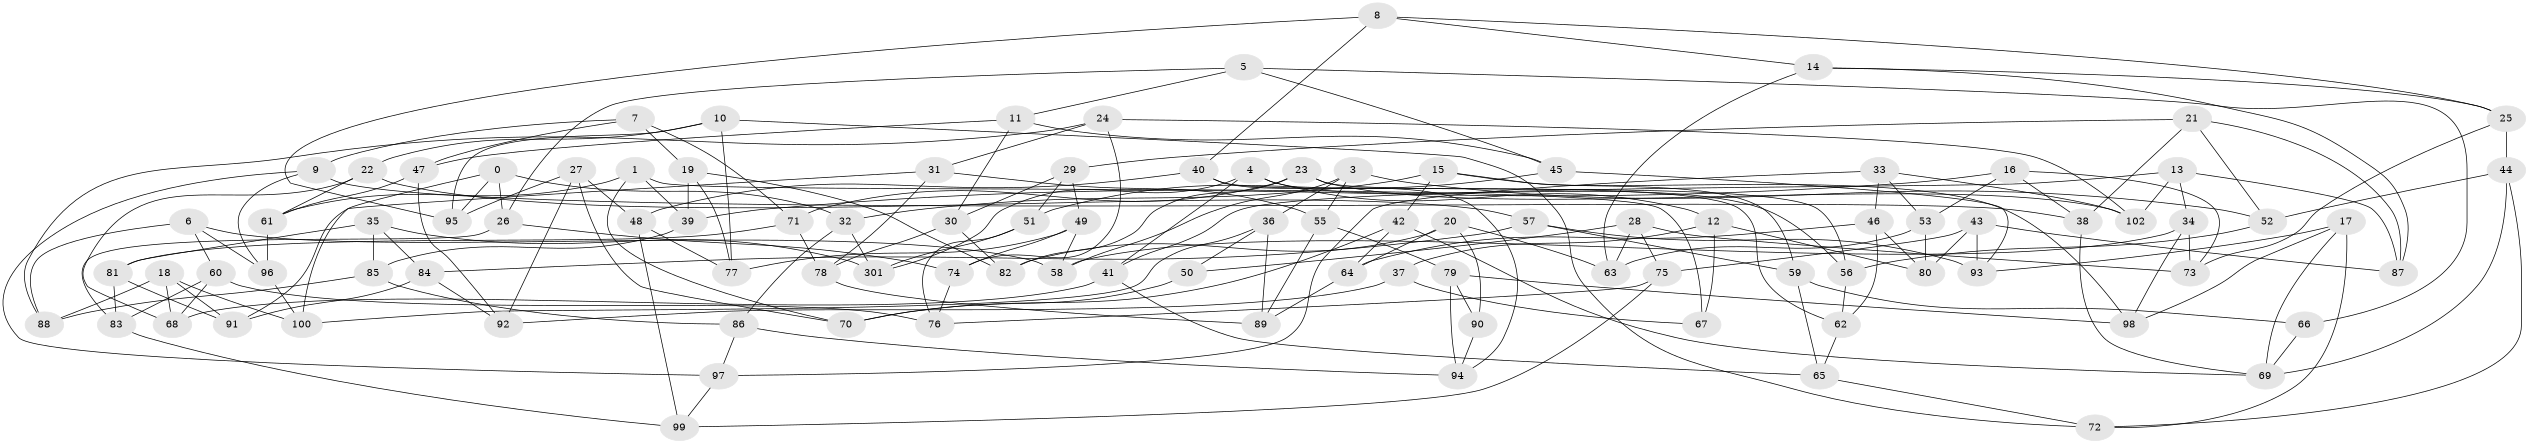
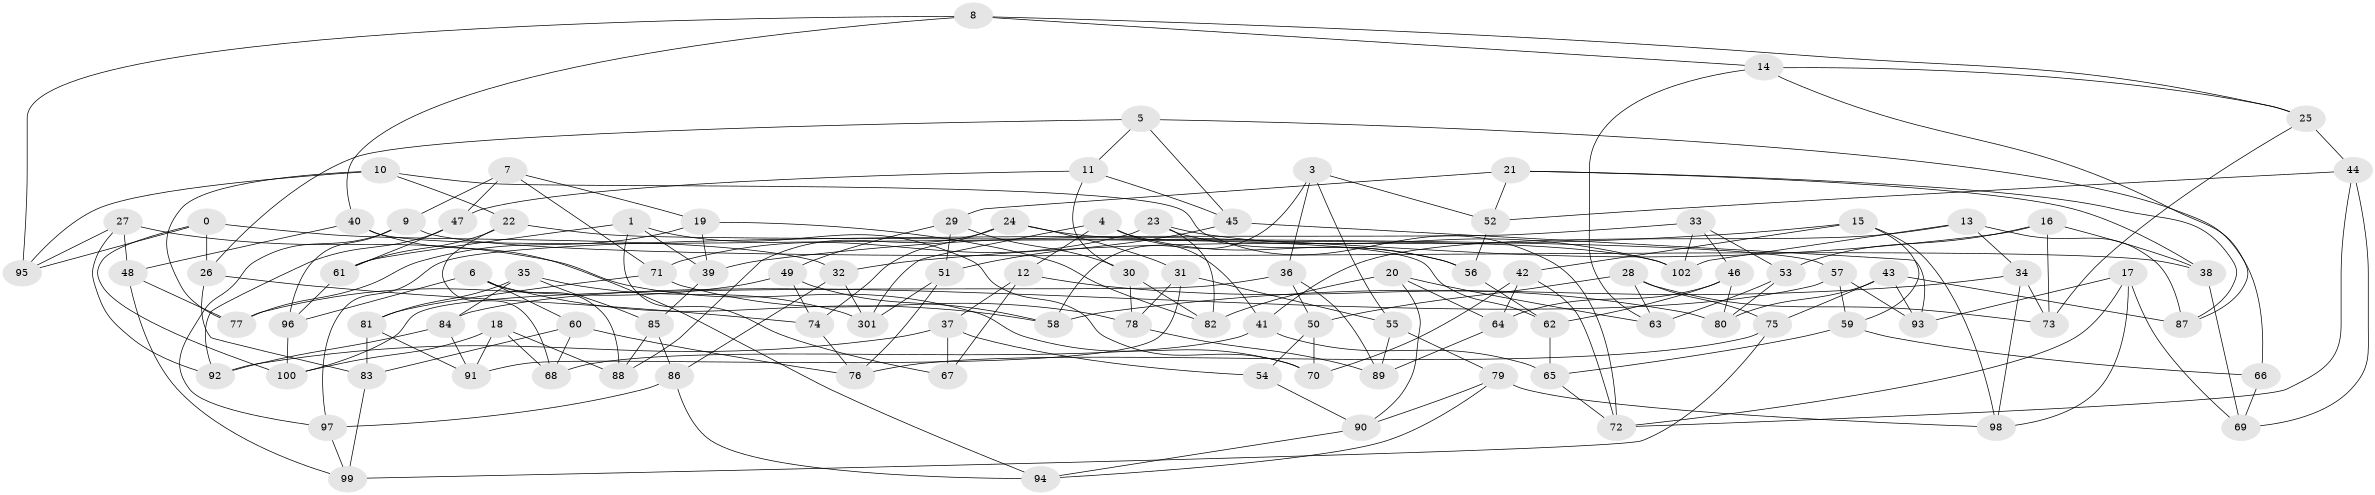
(1797, 354) -> (1589, 339)
none -> (1262, 376)
